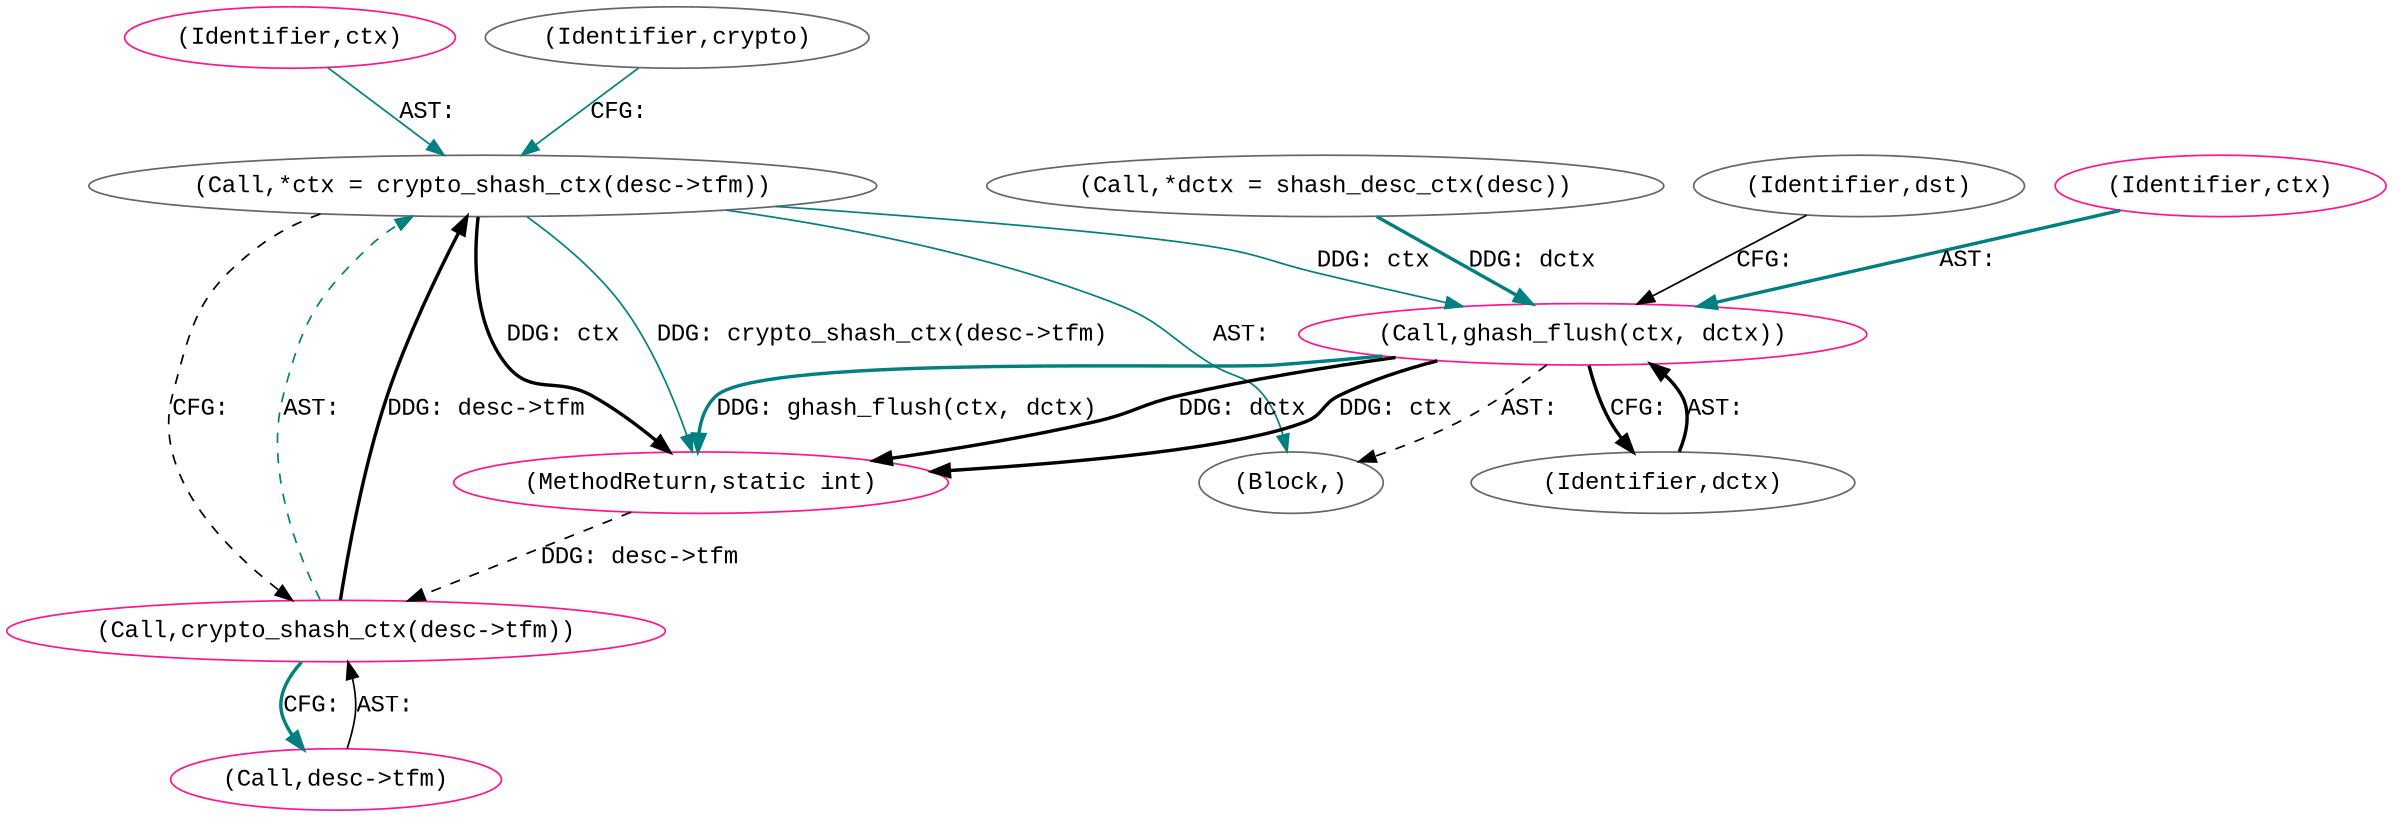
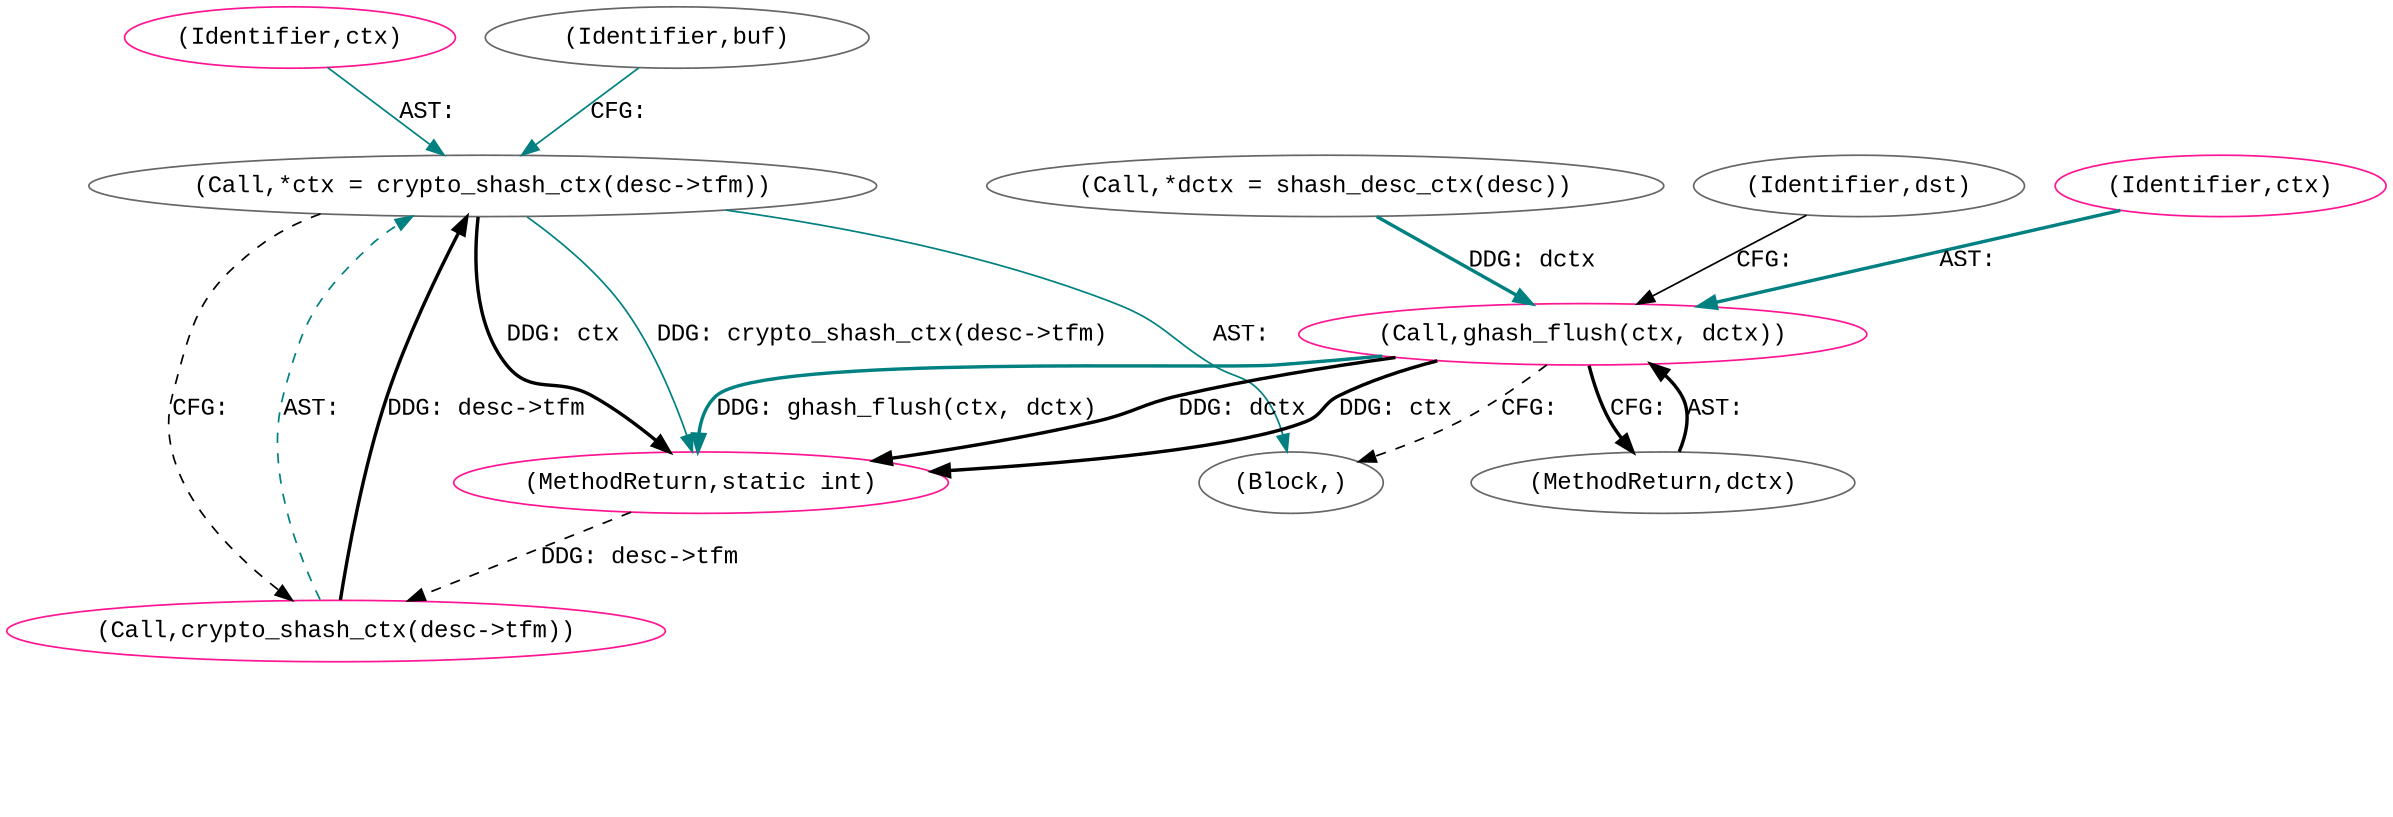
(677, 38) -> (677, 38)
(1114, 234) -> none
(1537, 408) -> (1537, 408)
(1663, 483) -> (1663, 483)
(336, 779) -> none
